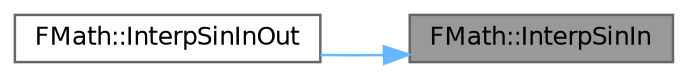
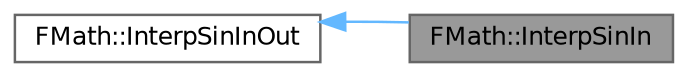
(352, 55) -> (377, 22)
